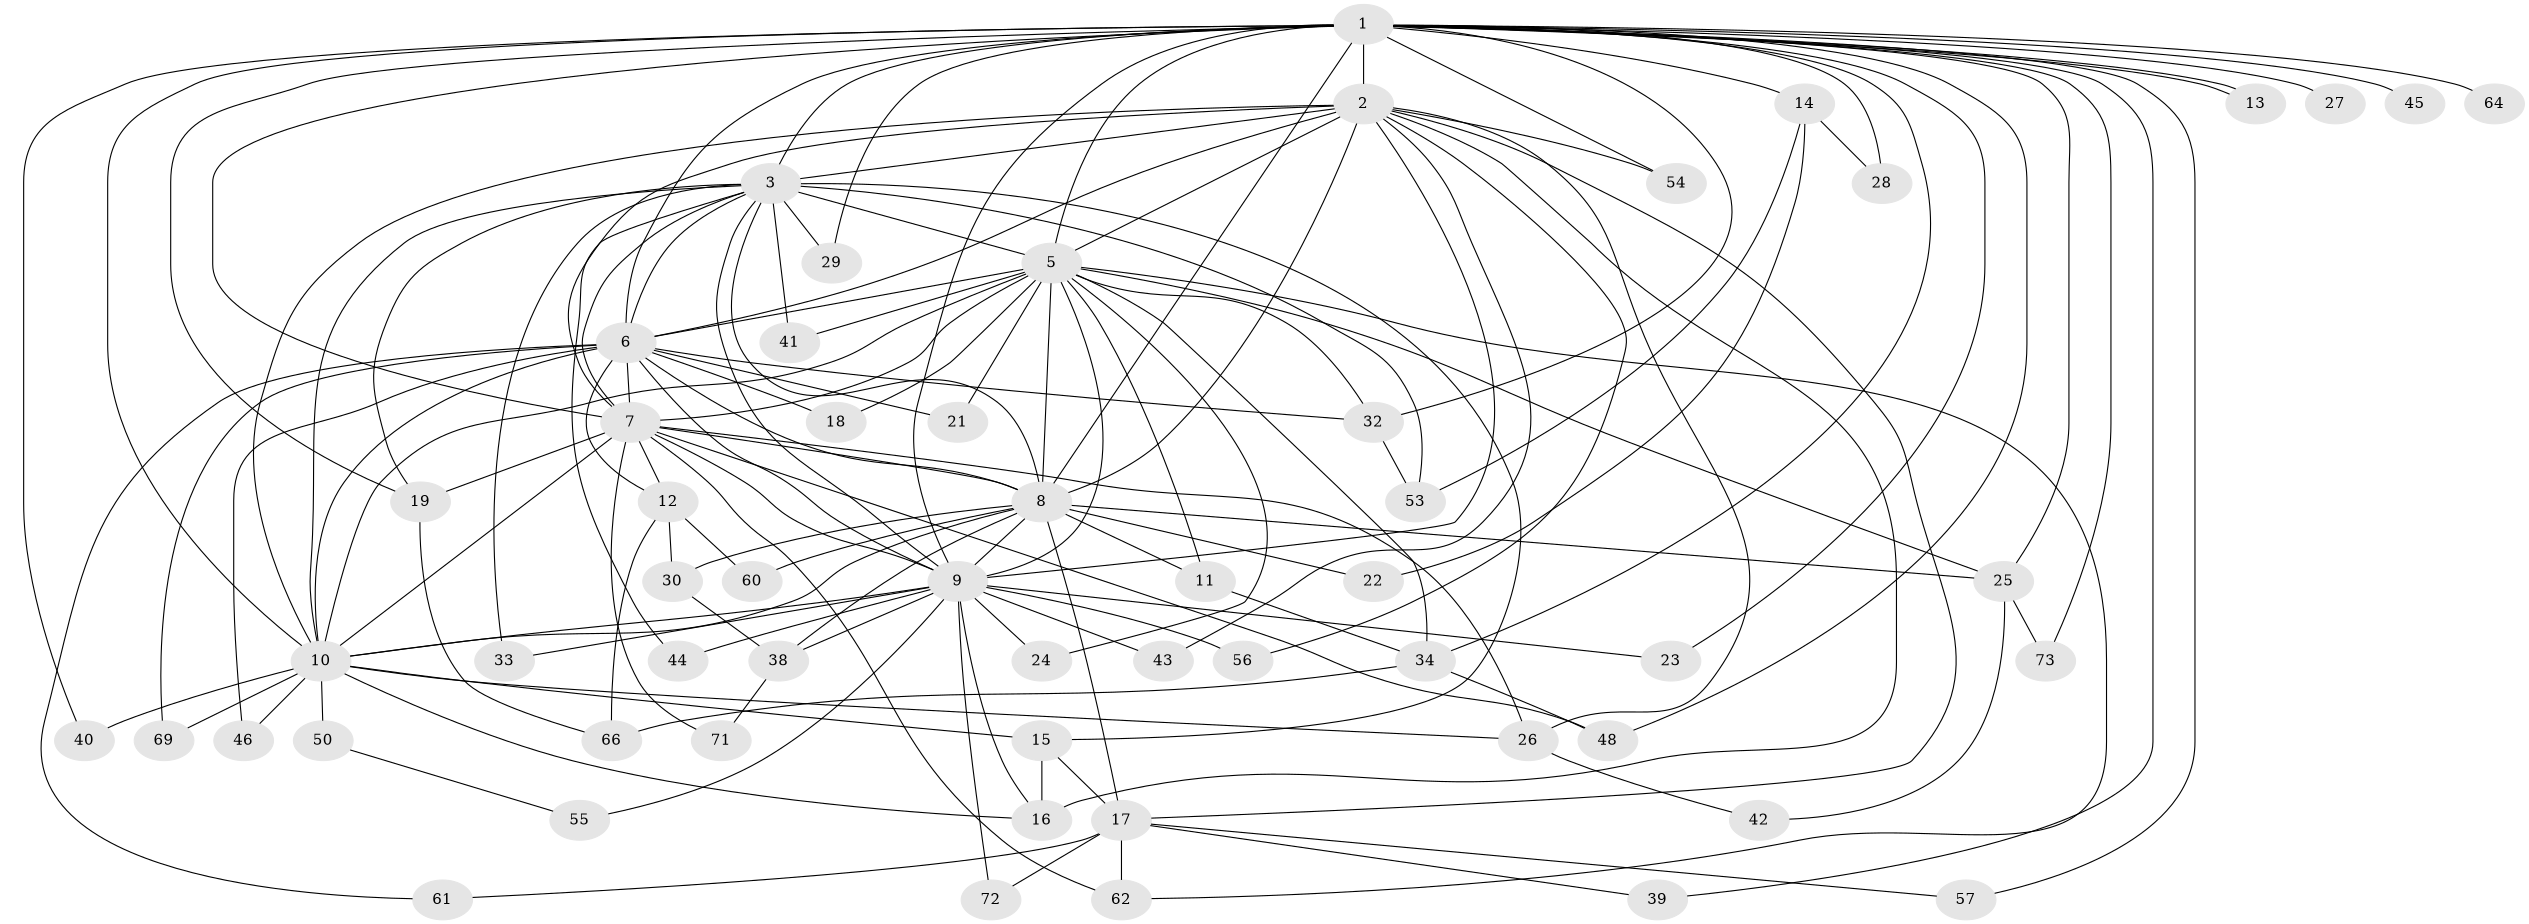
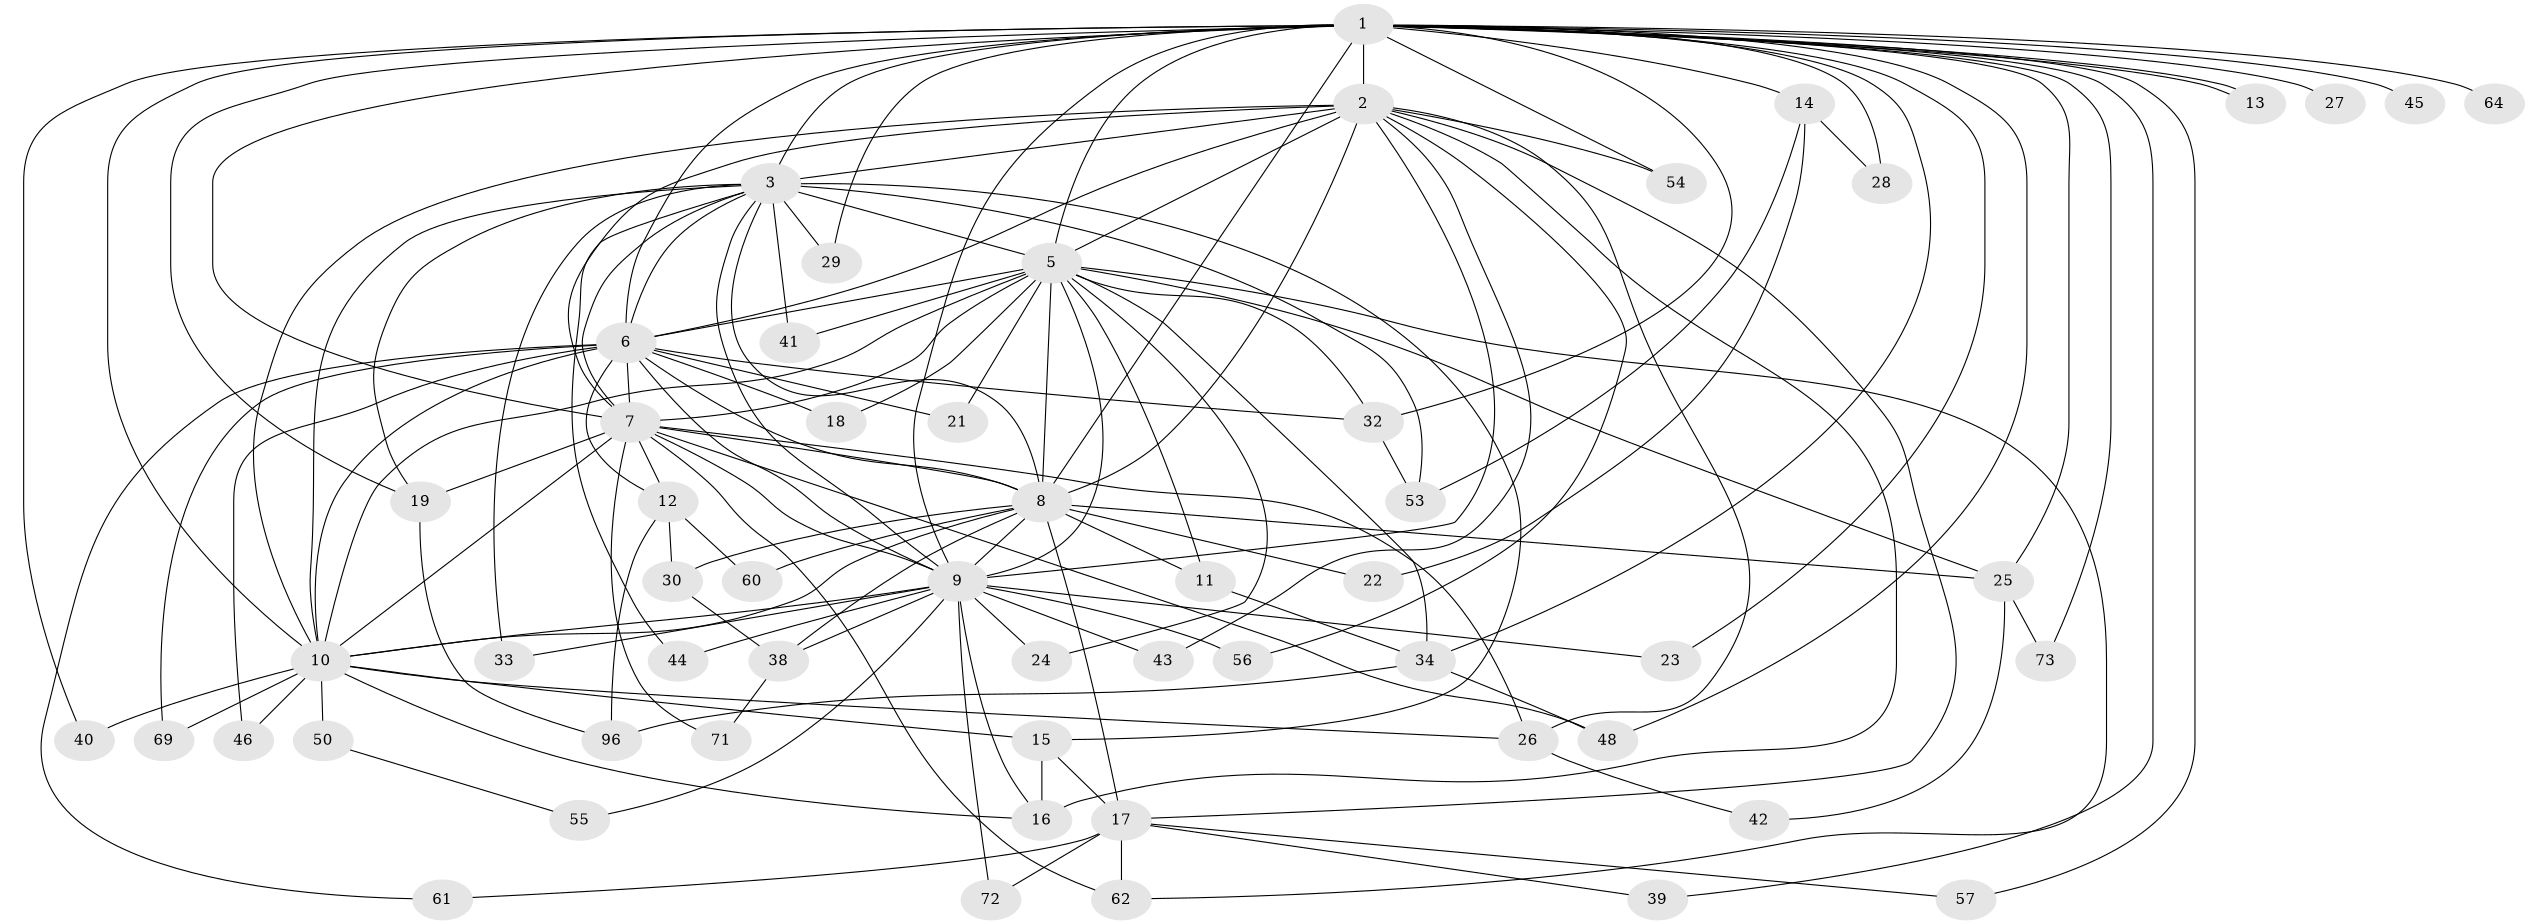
(612, 741) -> (612, 741)
